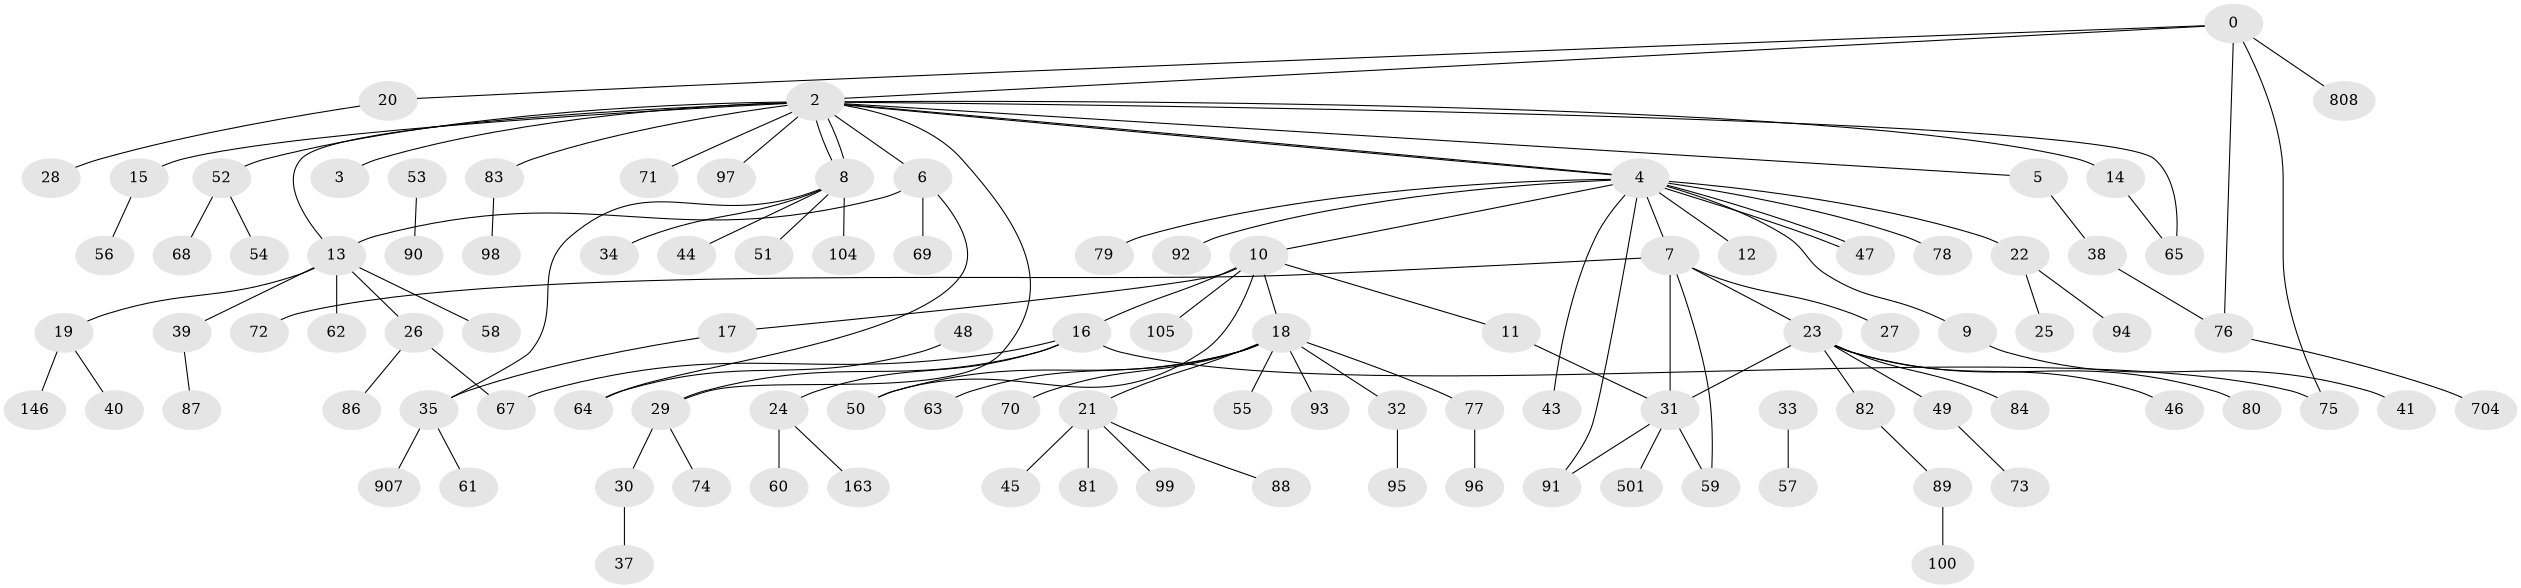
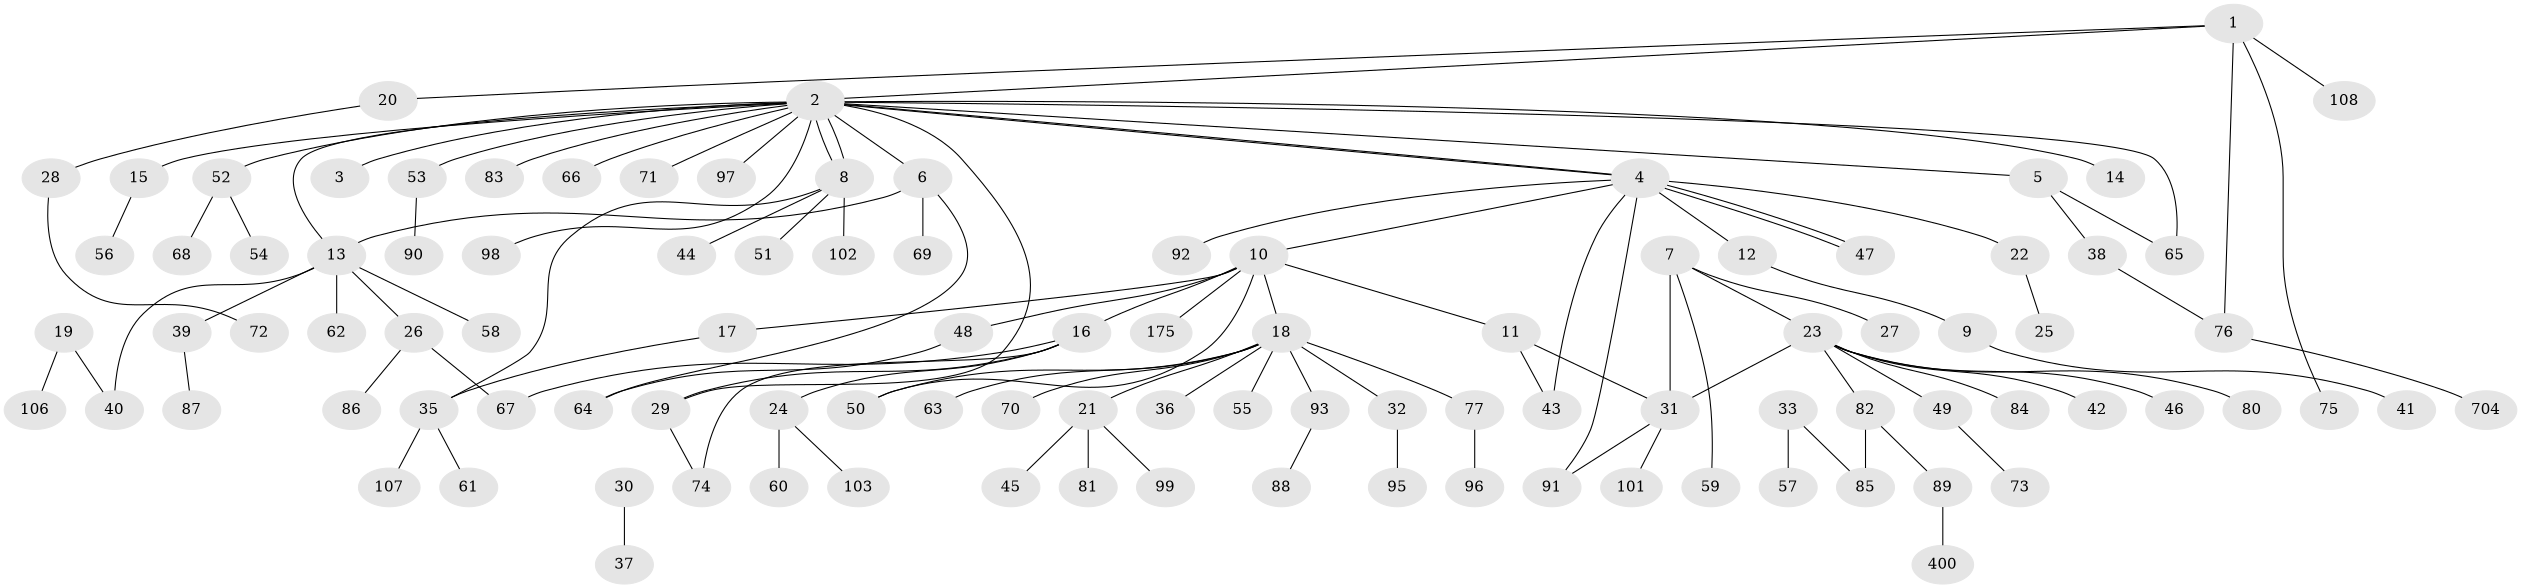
(2234, 24) -> (2234, 24)
(2344, 101) -> (2344, 101)
none -> (611, 124)
none -> (572, 178)
(1655, 217) -> none
(2145, 217) -> (2106, 217)
(493, 223) -> (688, 228)
(1805, 254) -> (1858, 293)
(609, 256) -> none
(843, 256) -> (843, 256)
(1104, 256) -> none
(1943, 256) -> none
(994, 277) -> (108, 301)
(201, 295) -> (185, 289)
none -> (1115, 300)
(1161, 333) -> (1161, 333)
(2122, 333) -> none
none -> (1532, 372)
(1645, 373) -> (855, 364)
(35, 410) -> (35, 410)
none -> (1166, 410)
none -> (2097, 410)
(643, 449) -> none
(1691, 449) -> none
(1183, 452) -> (1301, 449)
(389, 487) -> (389, 487)
(858, 487) -> (858, 487)
(1631, 487) -> (1631, 487)
none -> (1866, 487)
(1943, 565) -> (1943, 565)
